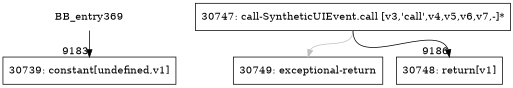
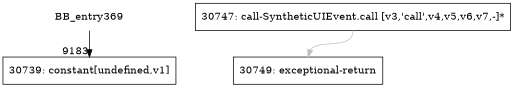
(449, 71) -> none
